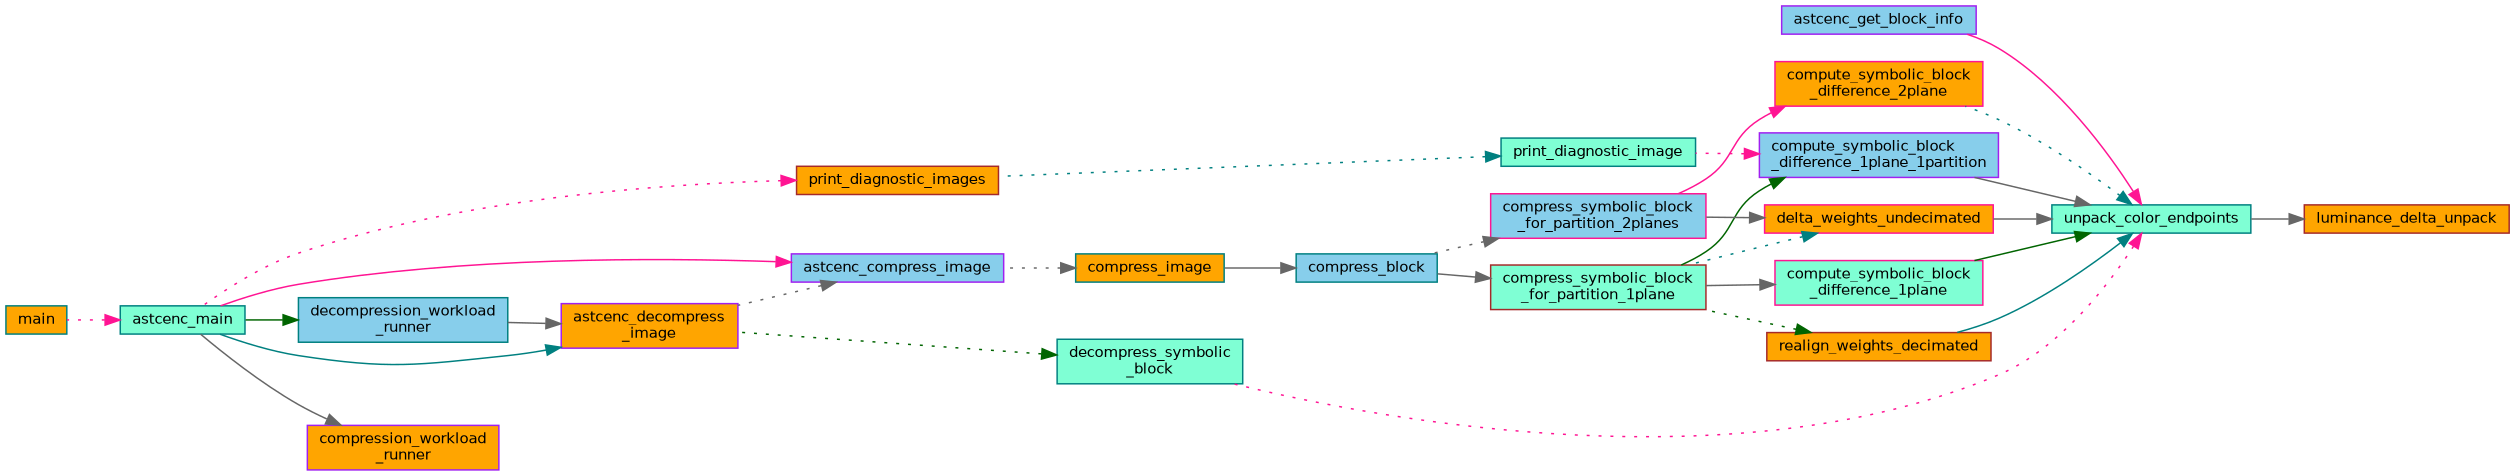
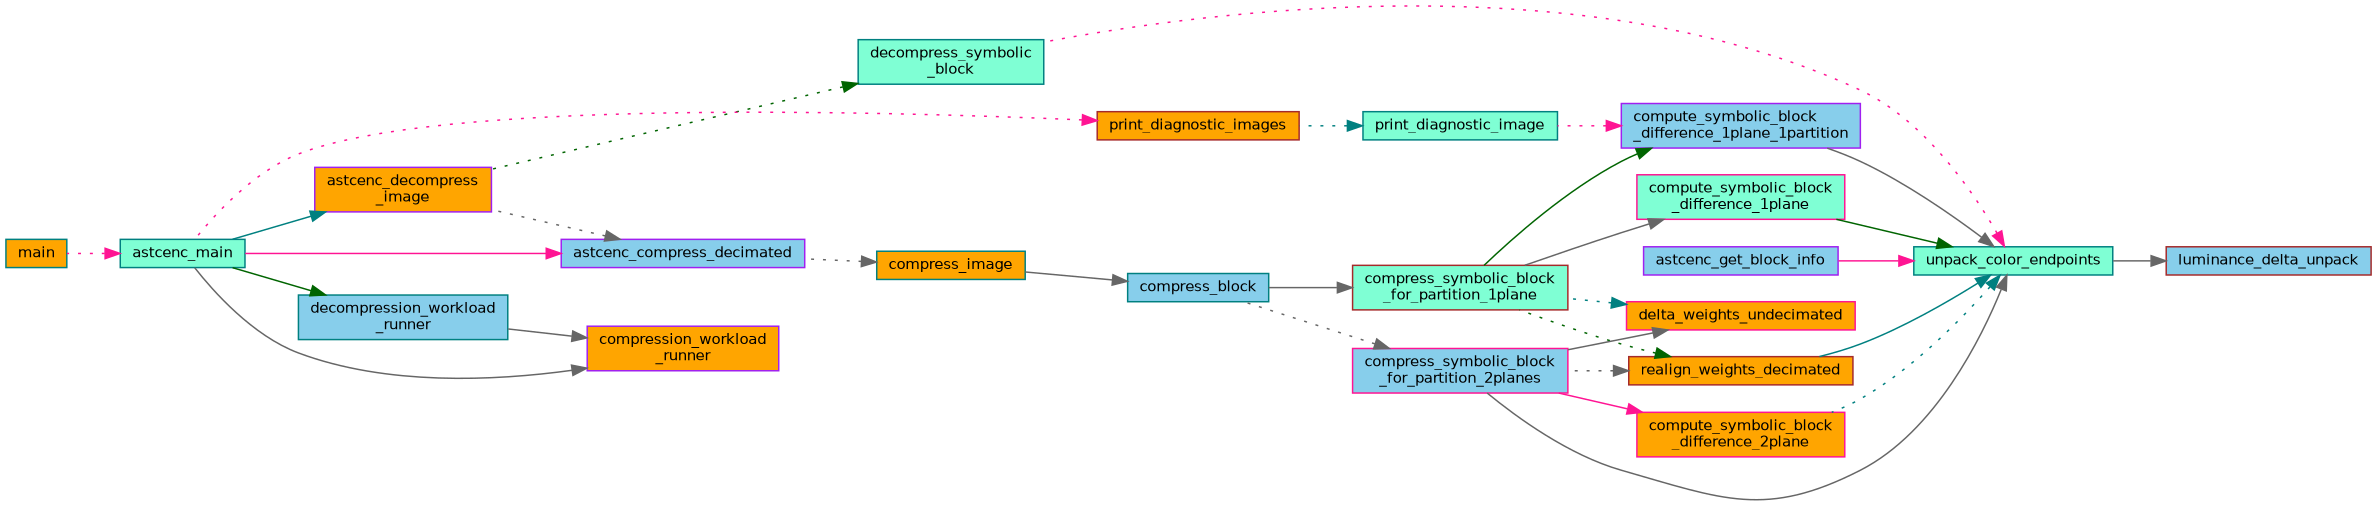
(2015, 219) -> (1780, 498)
(2407, 219) -> (2269, 261)
(898, 268) -> (683, 253)
(527, 323) -> (540, 333)
none -> (1591, 371)
